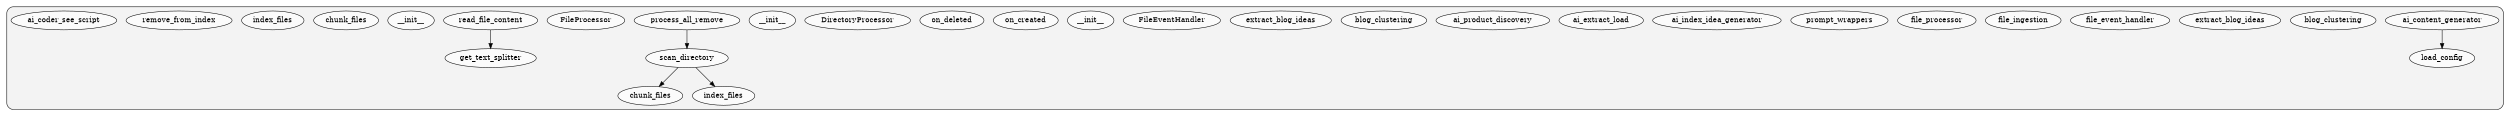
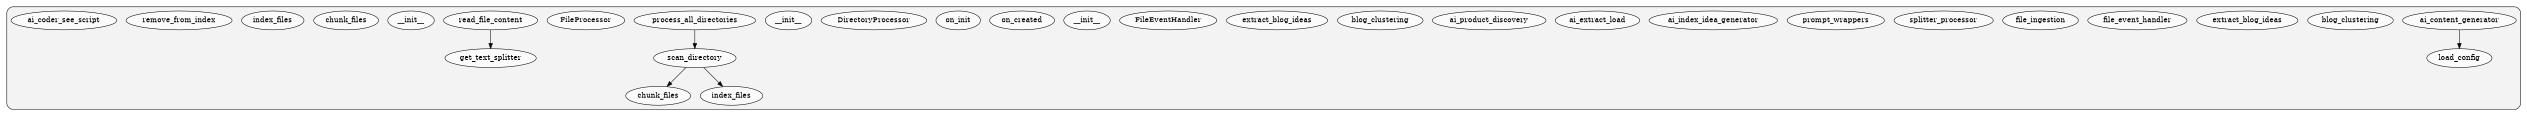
(687, 20) -> (695, 20)
(952, 20) -> (958, 20)
(1937, 20) -> (1944, 20)
